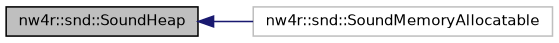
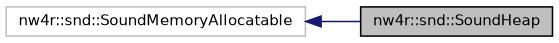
(233, 21) -> (341, 21)
